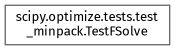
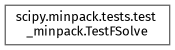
(87, 25) -> (87, 25)
